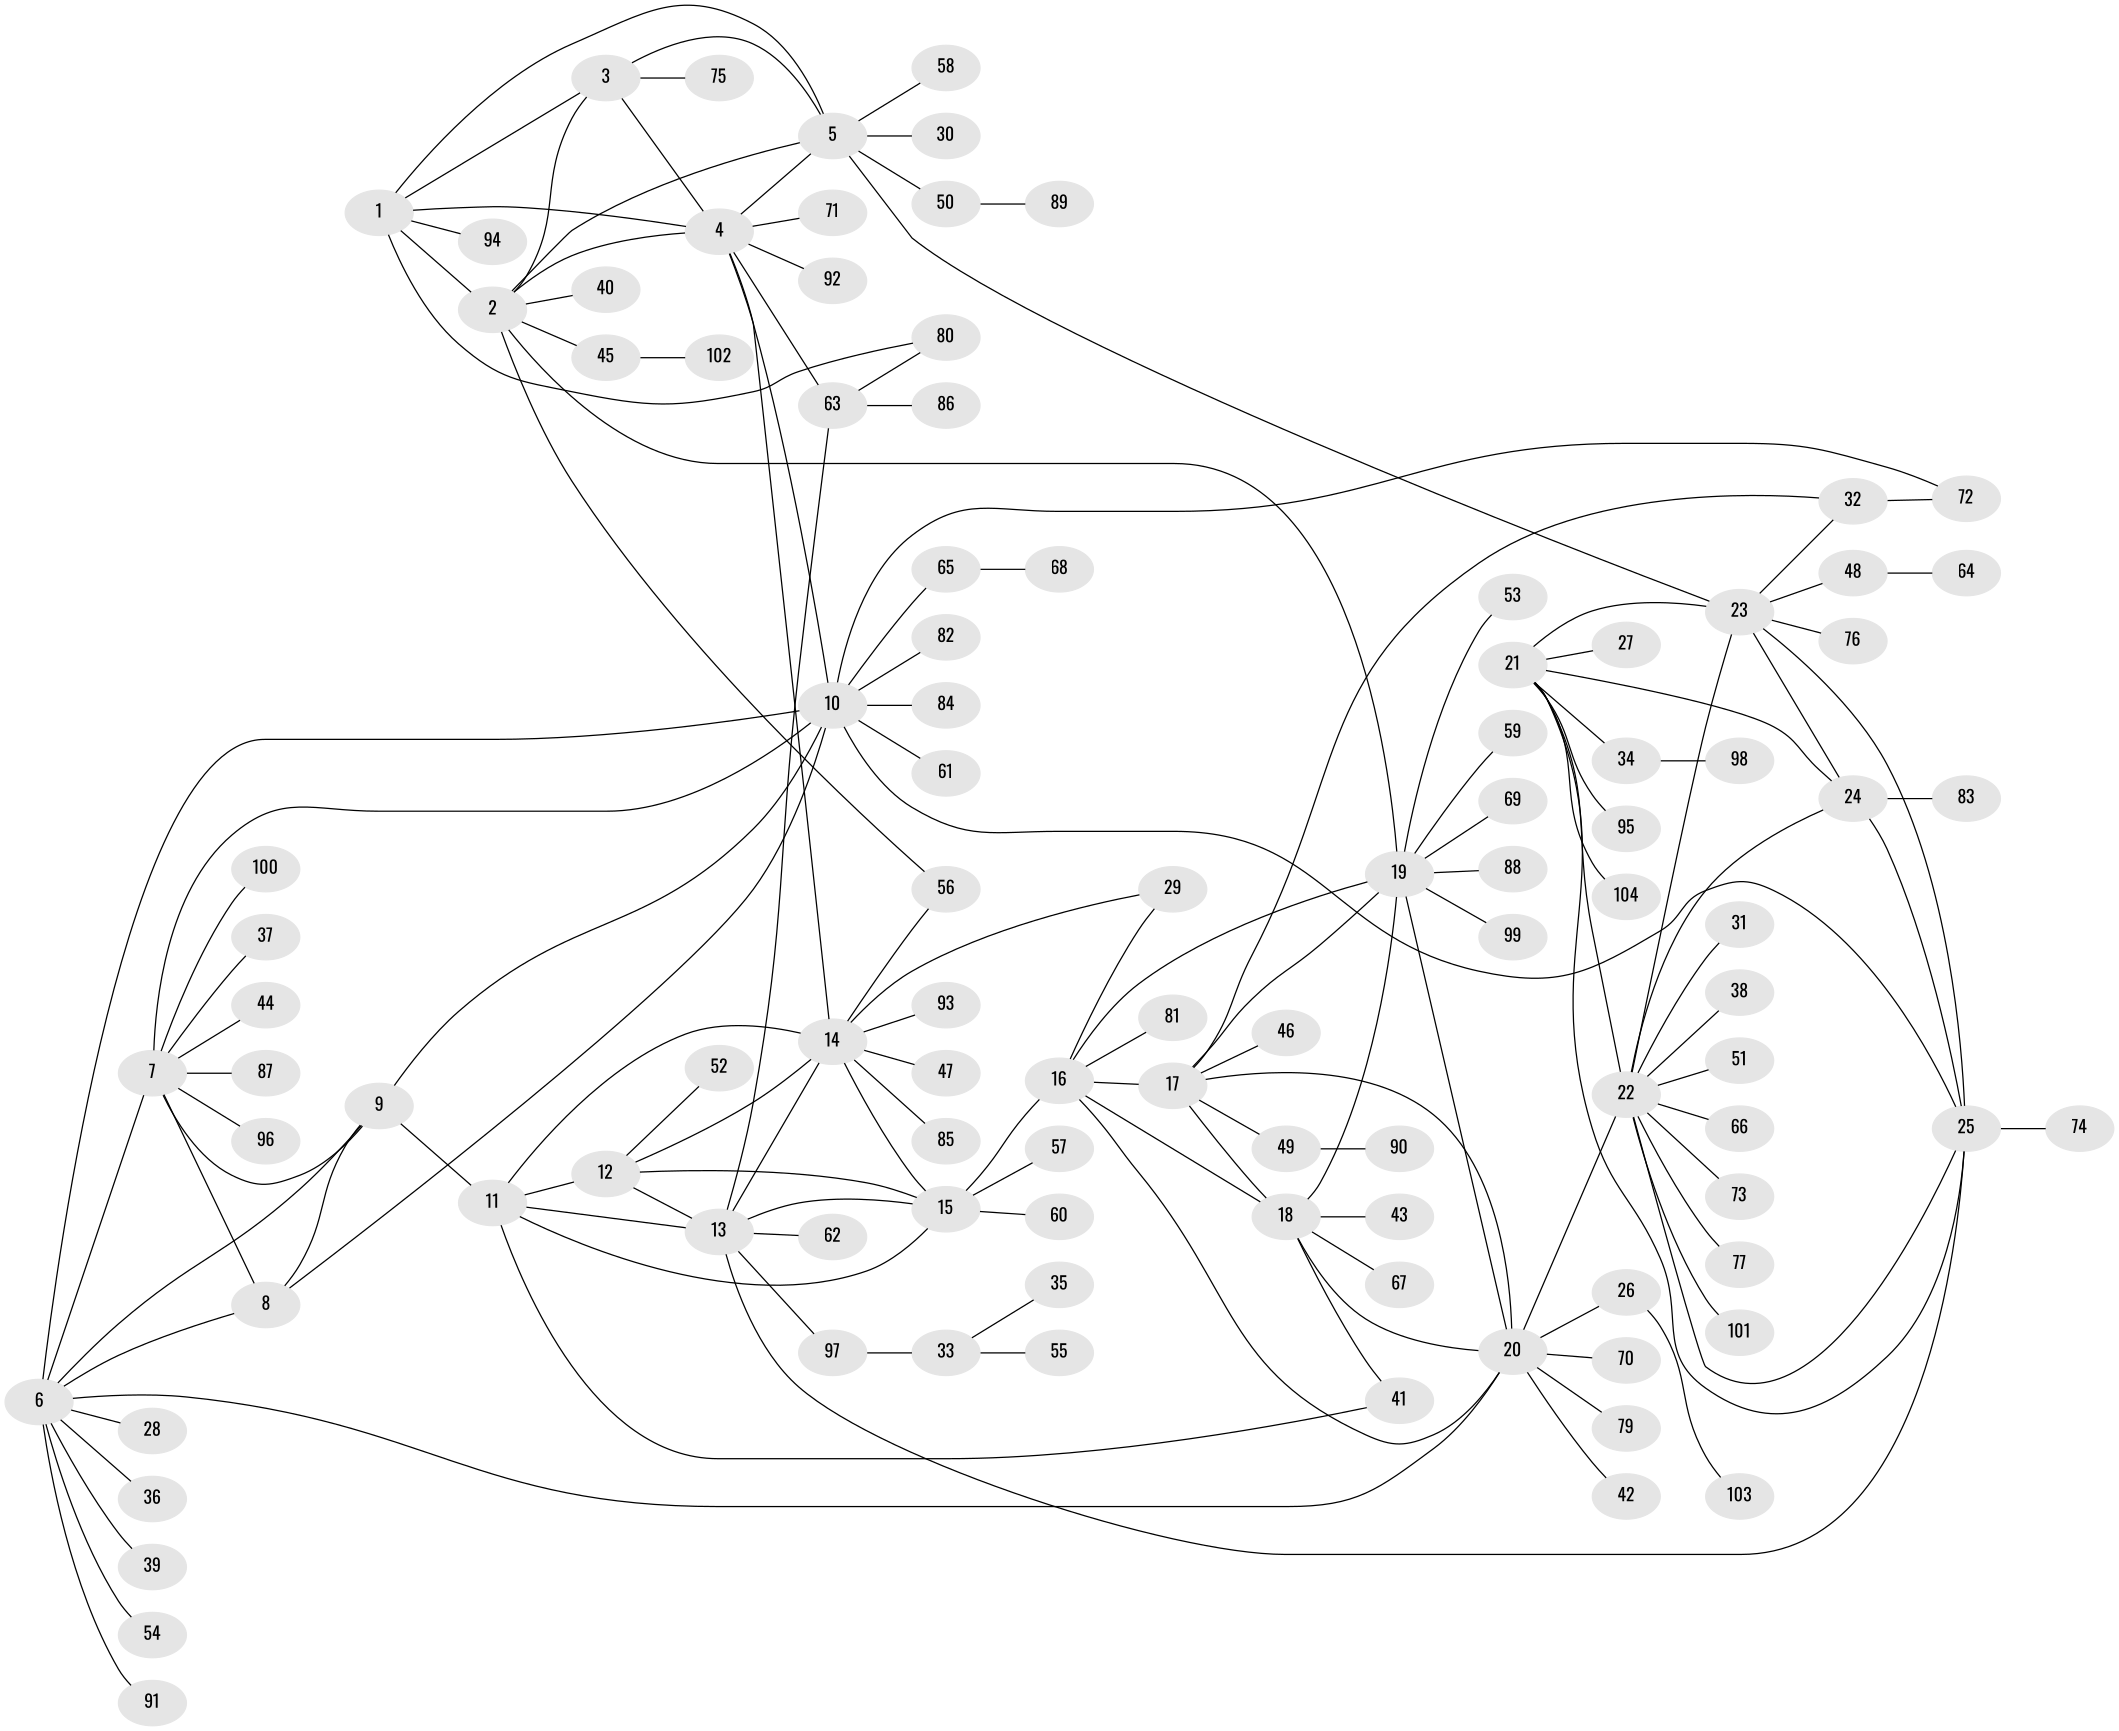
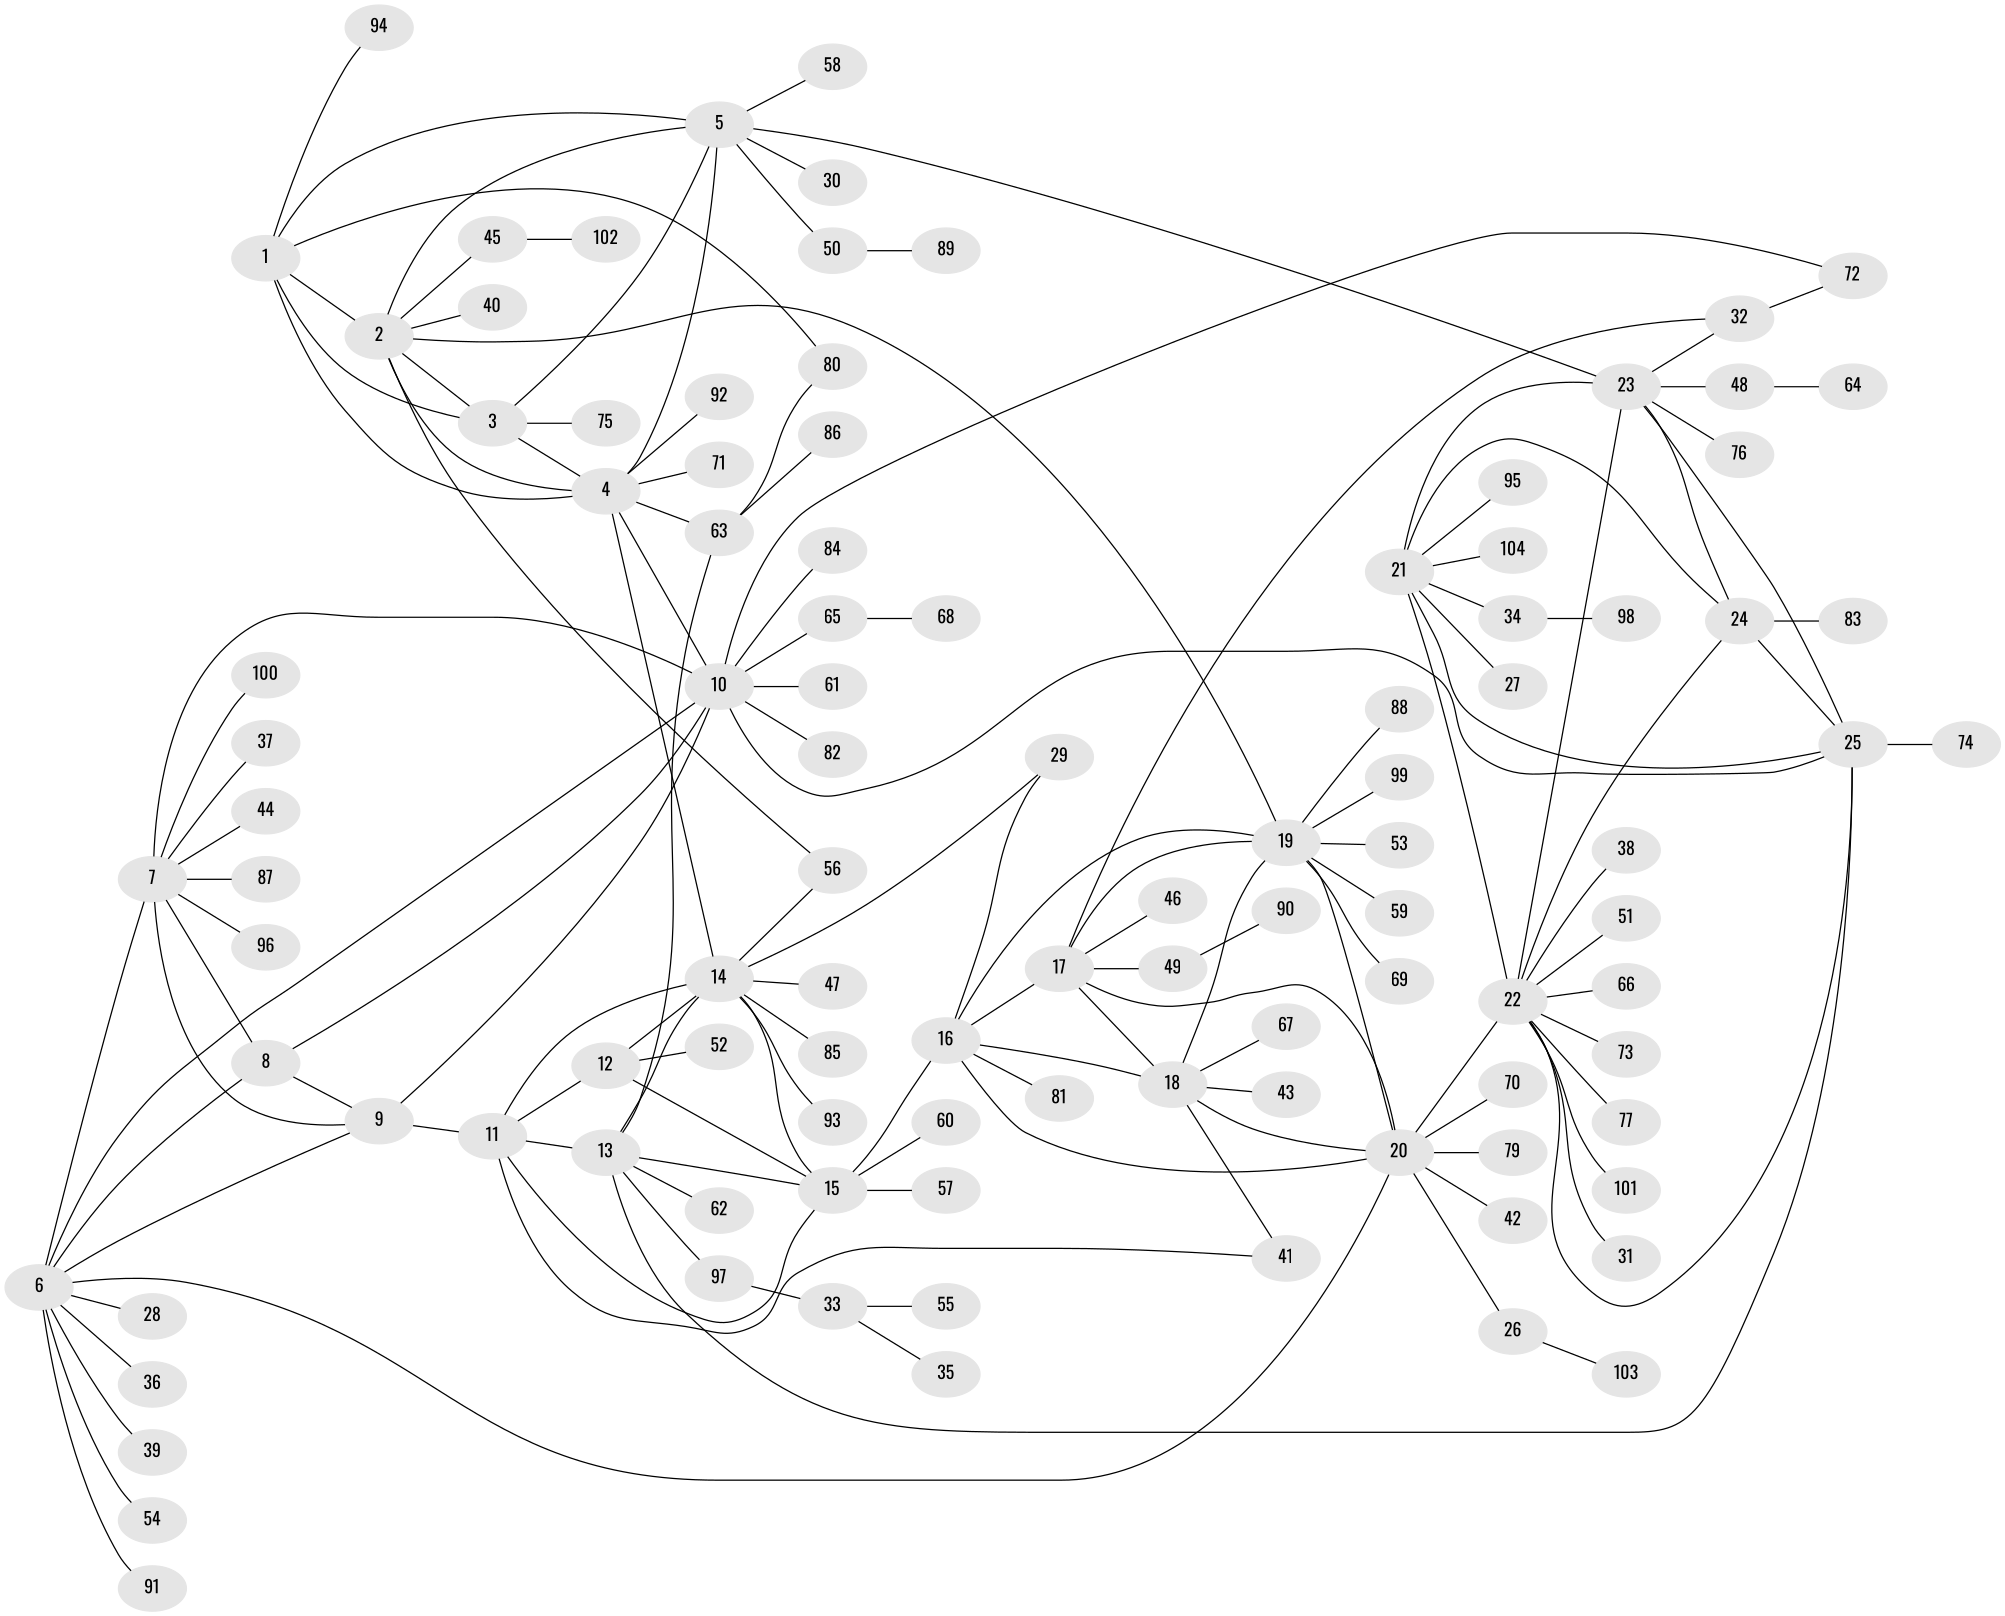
(663, 1203) -> none
